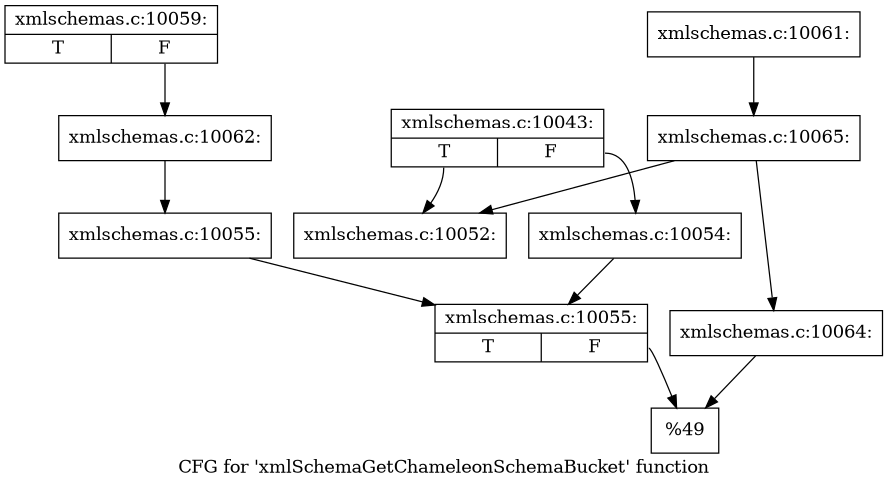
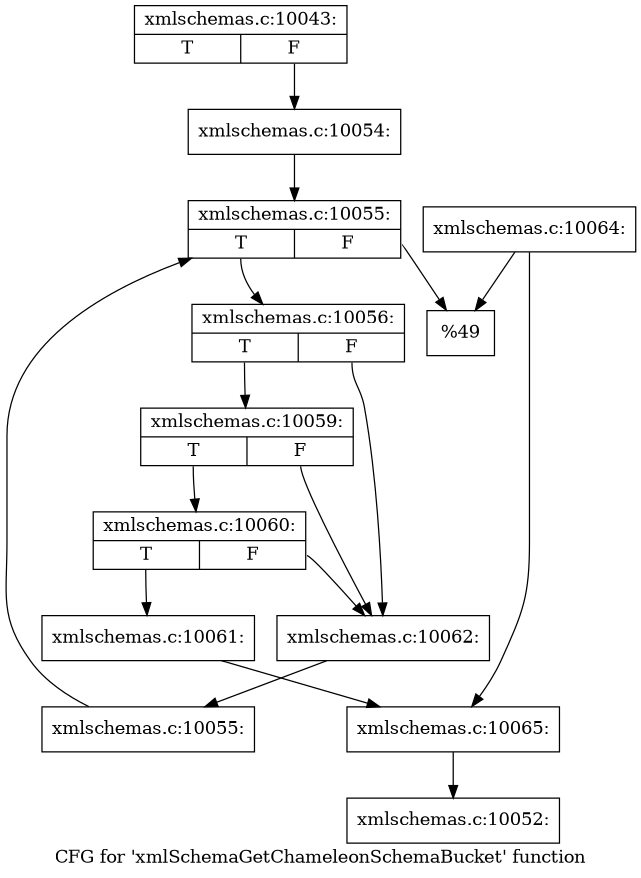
(440, 186) -> none
(764, 229) -> (529, 480)
none -> (298, 333)
none -> (199, 541)
